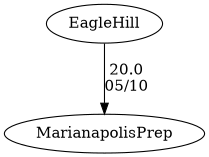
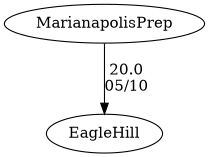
(104, 73) -> (104, 73)
